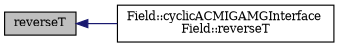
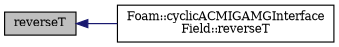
(226, 24) -> (226, 24)
